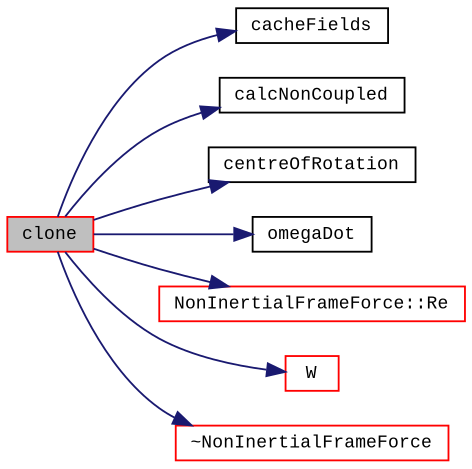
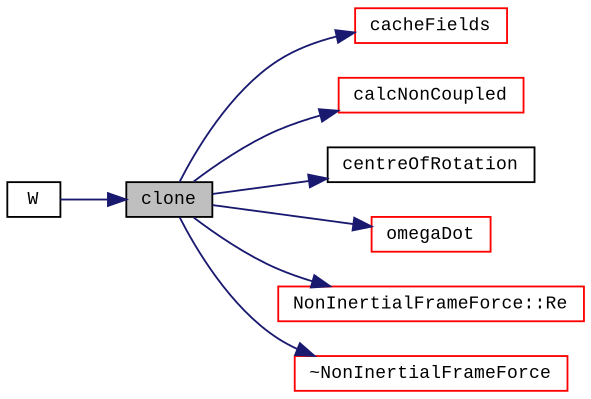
(312, 26) -> (431, 26)
(312, 95) -> (431, 95)
(50, 234) -> (169, 200)
(312, 234) -> (431, 234)
(152, 334) -> (84, 200)
(312, 373) -> (34, 200)
